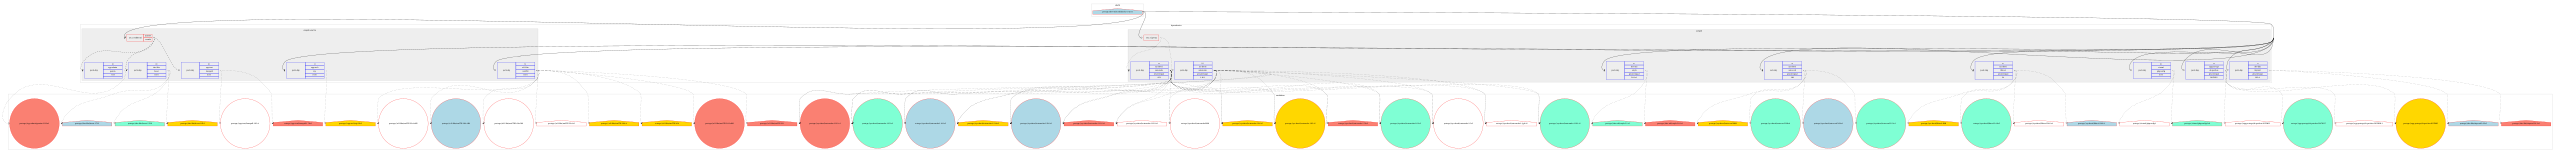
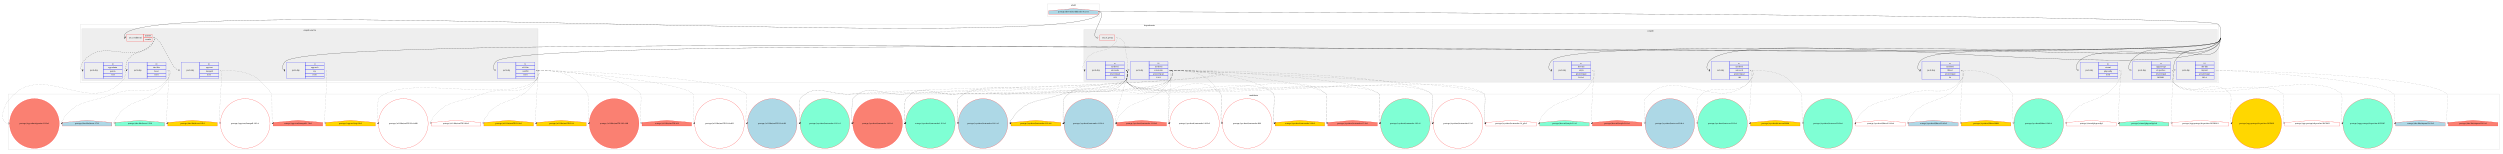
(1142, 123) -> (1194, 123)
(1300, 123) -> none
